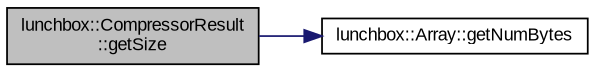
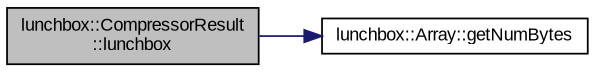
(133, 36) -> (133, 36)
